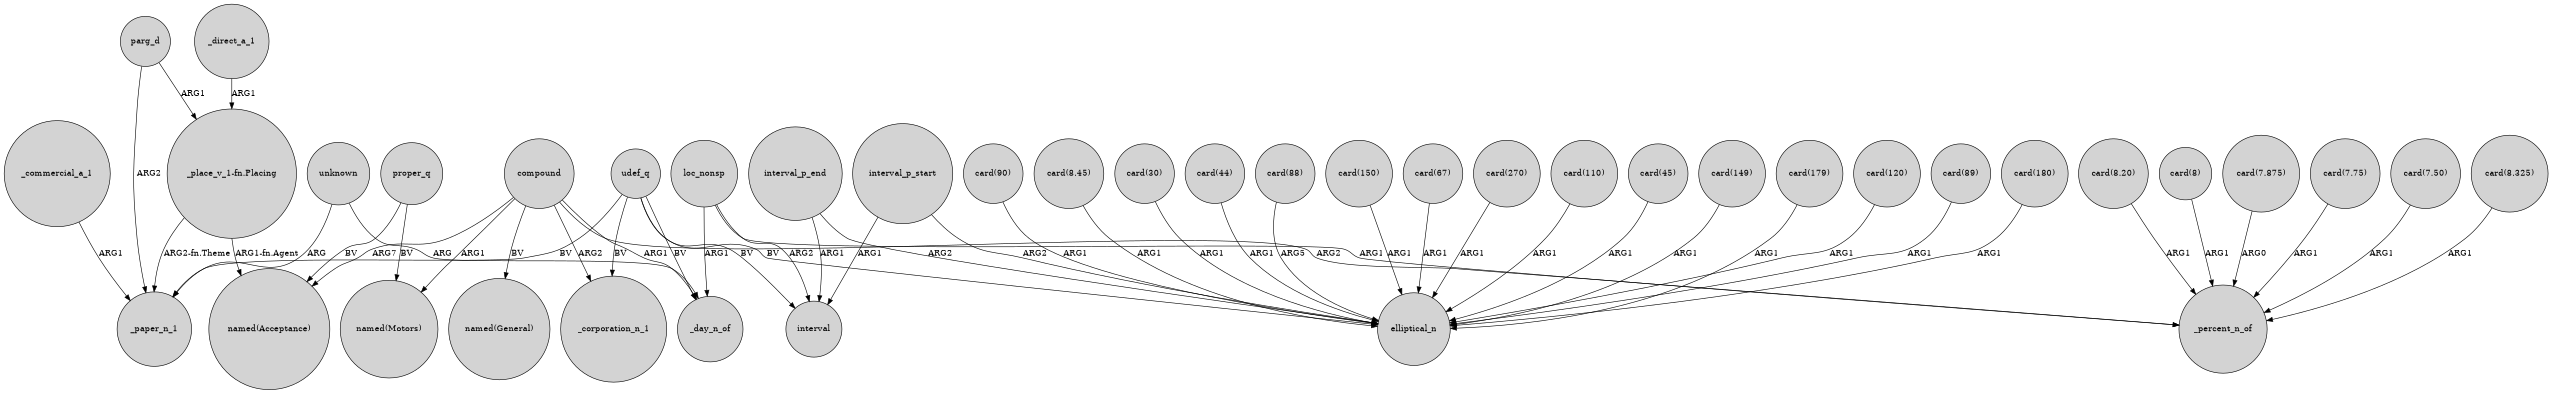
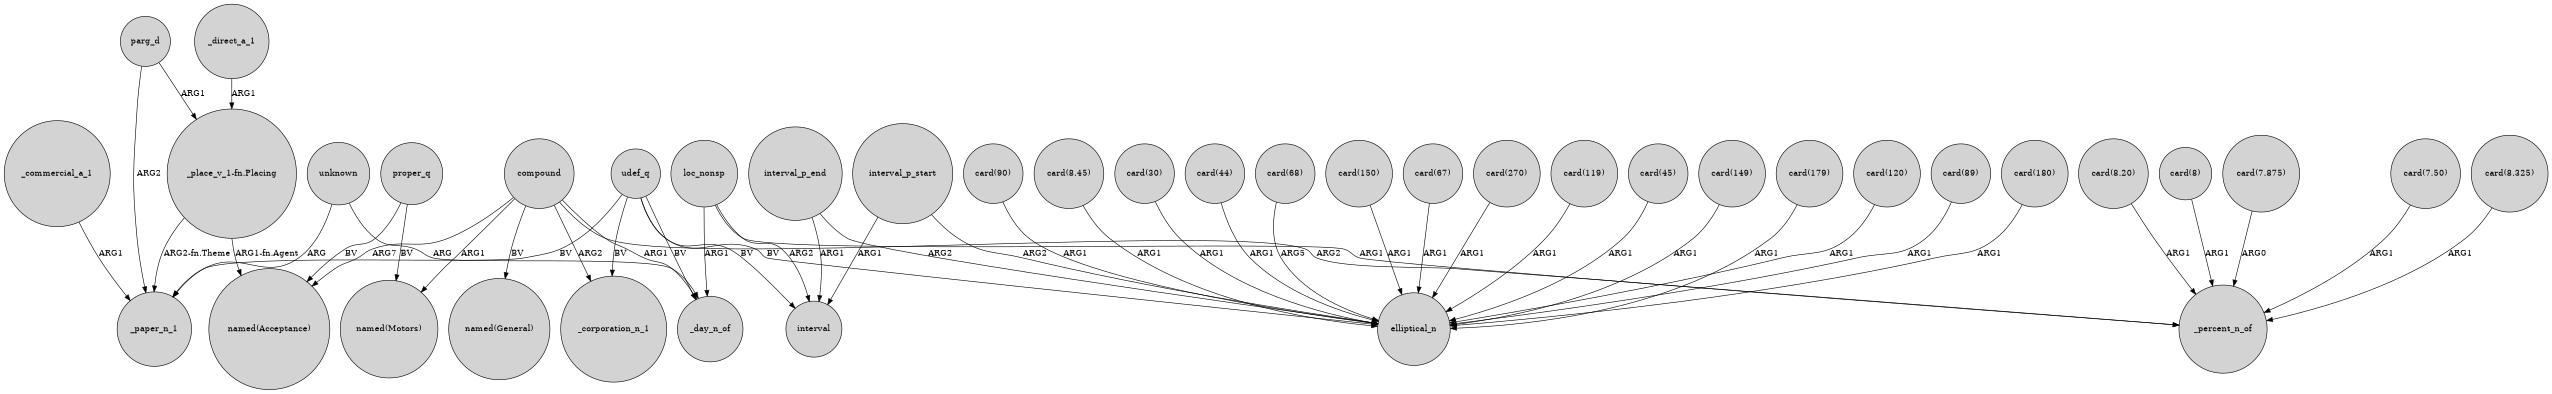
(1285, 174) -> (1285, 174)
(1584, 174) -> (1584, 174)
(2345, 174) -> none
